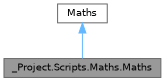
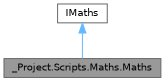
(82, 13) -> (82, 13)
